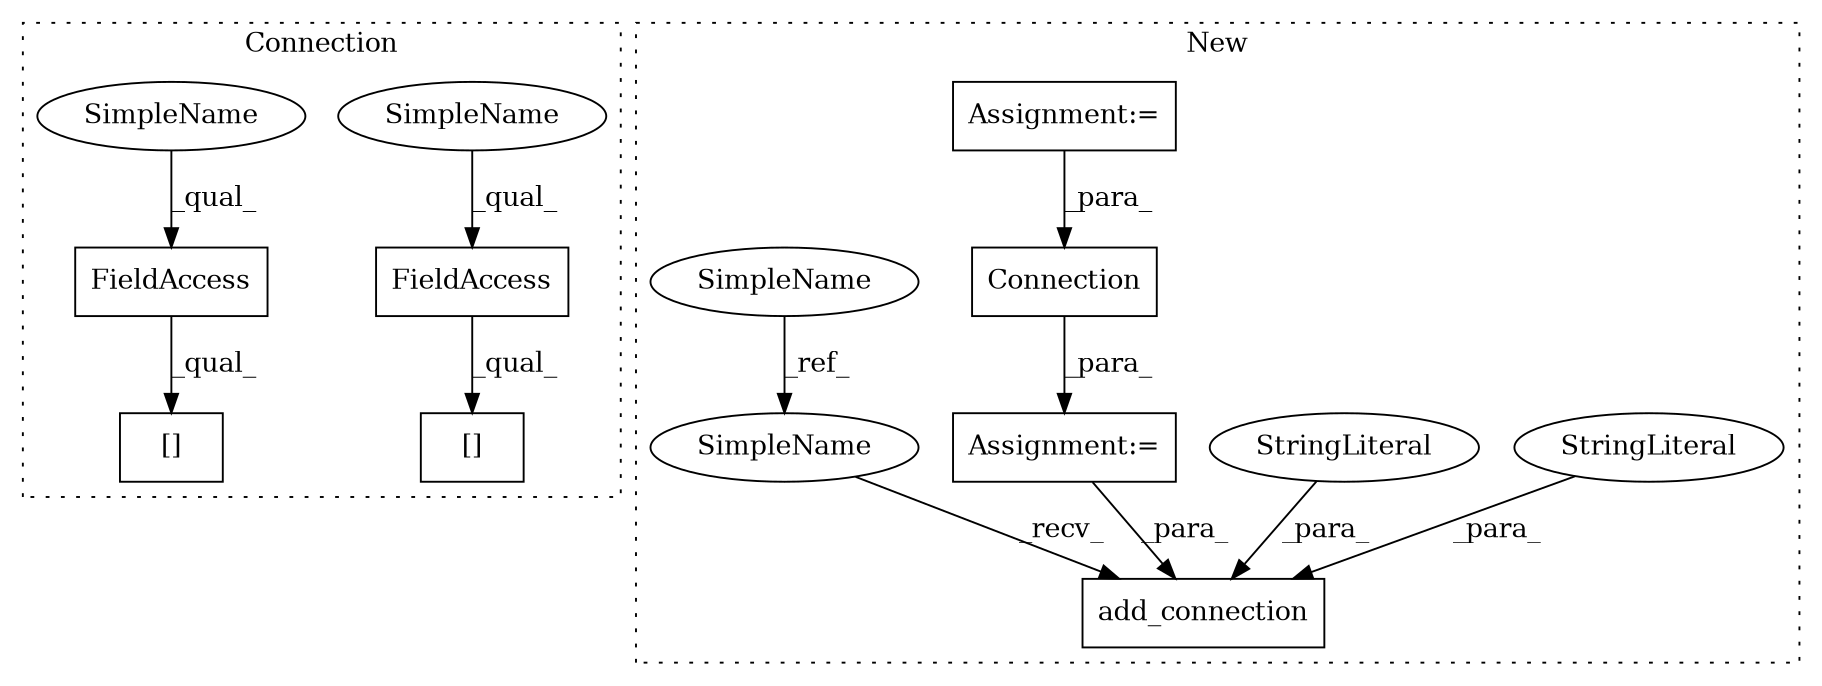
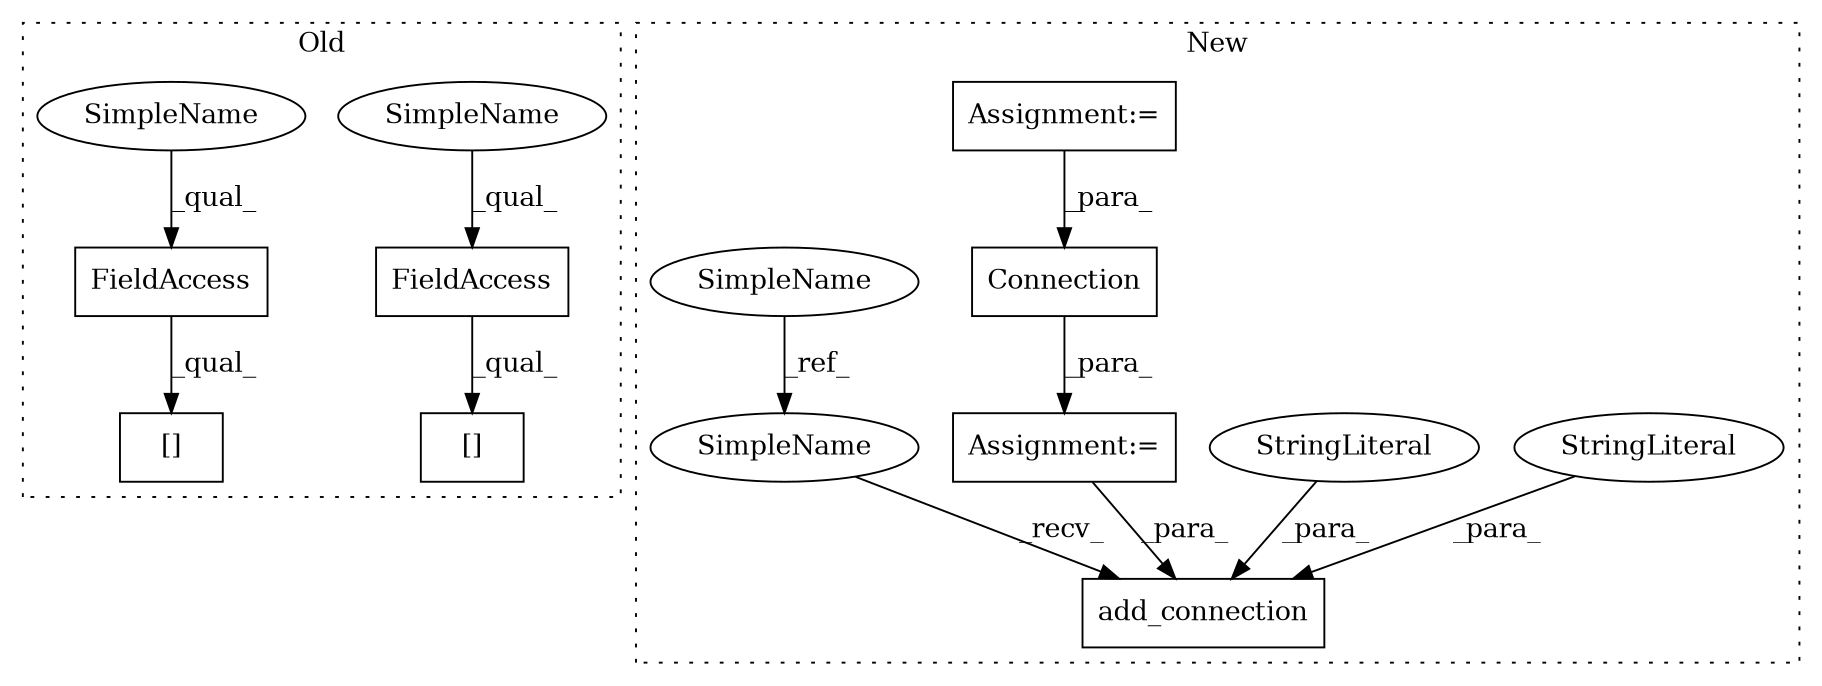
(322, 45) -> (322, 45)
